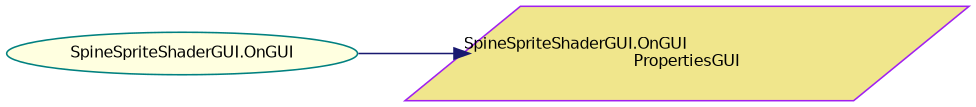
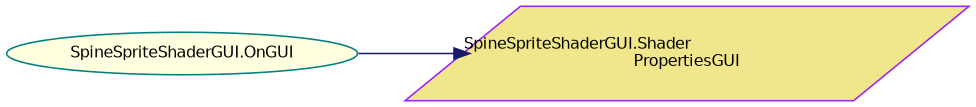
(687, 54) -> (687, 54)
